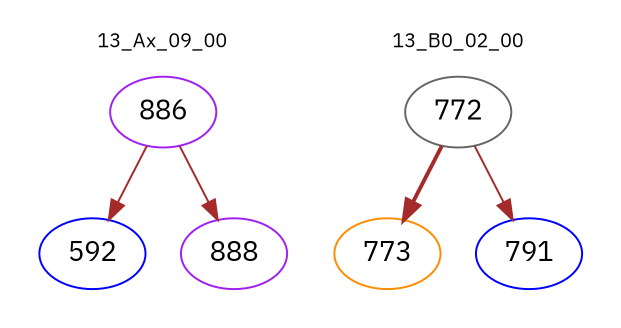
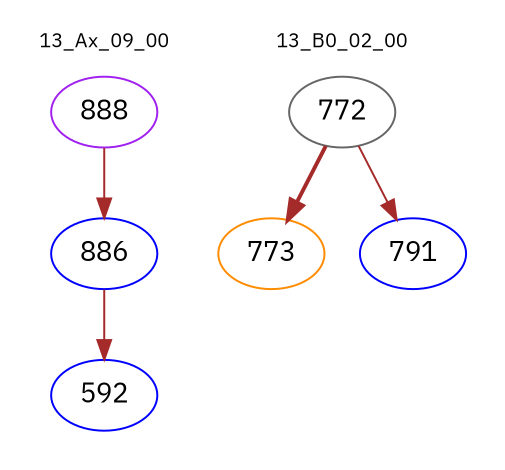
(163, 112) -> (104, 254)
(194, 174) -> (104, 173)
